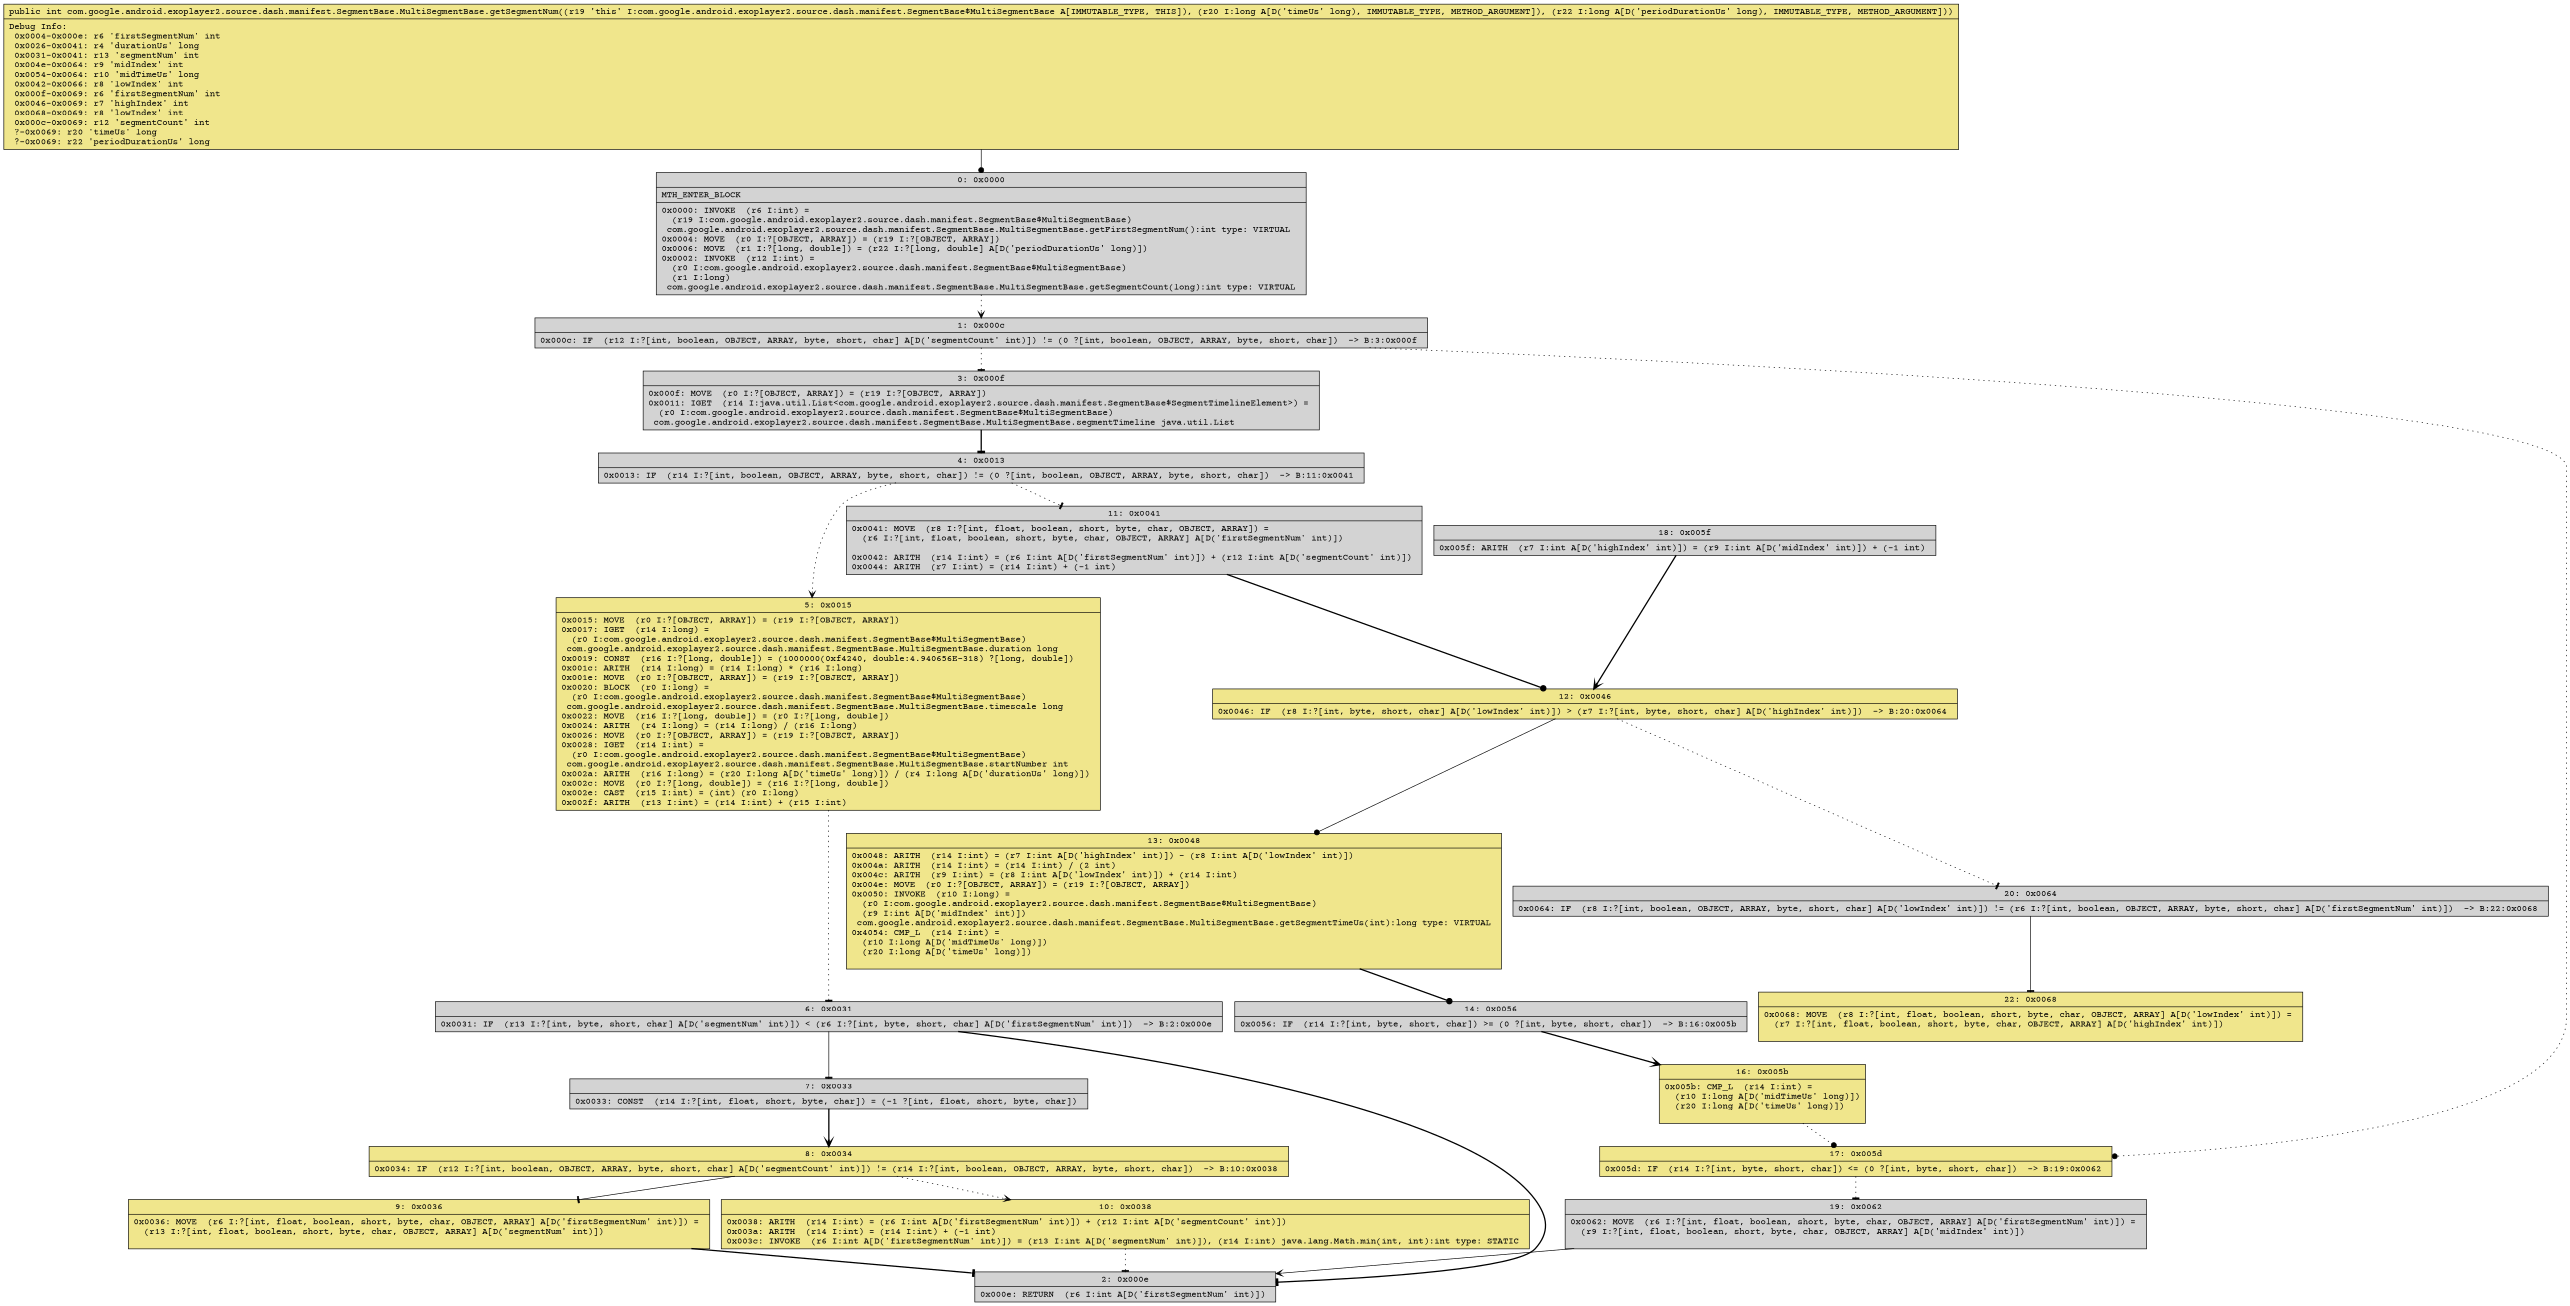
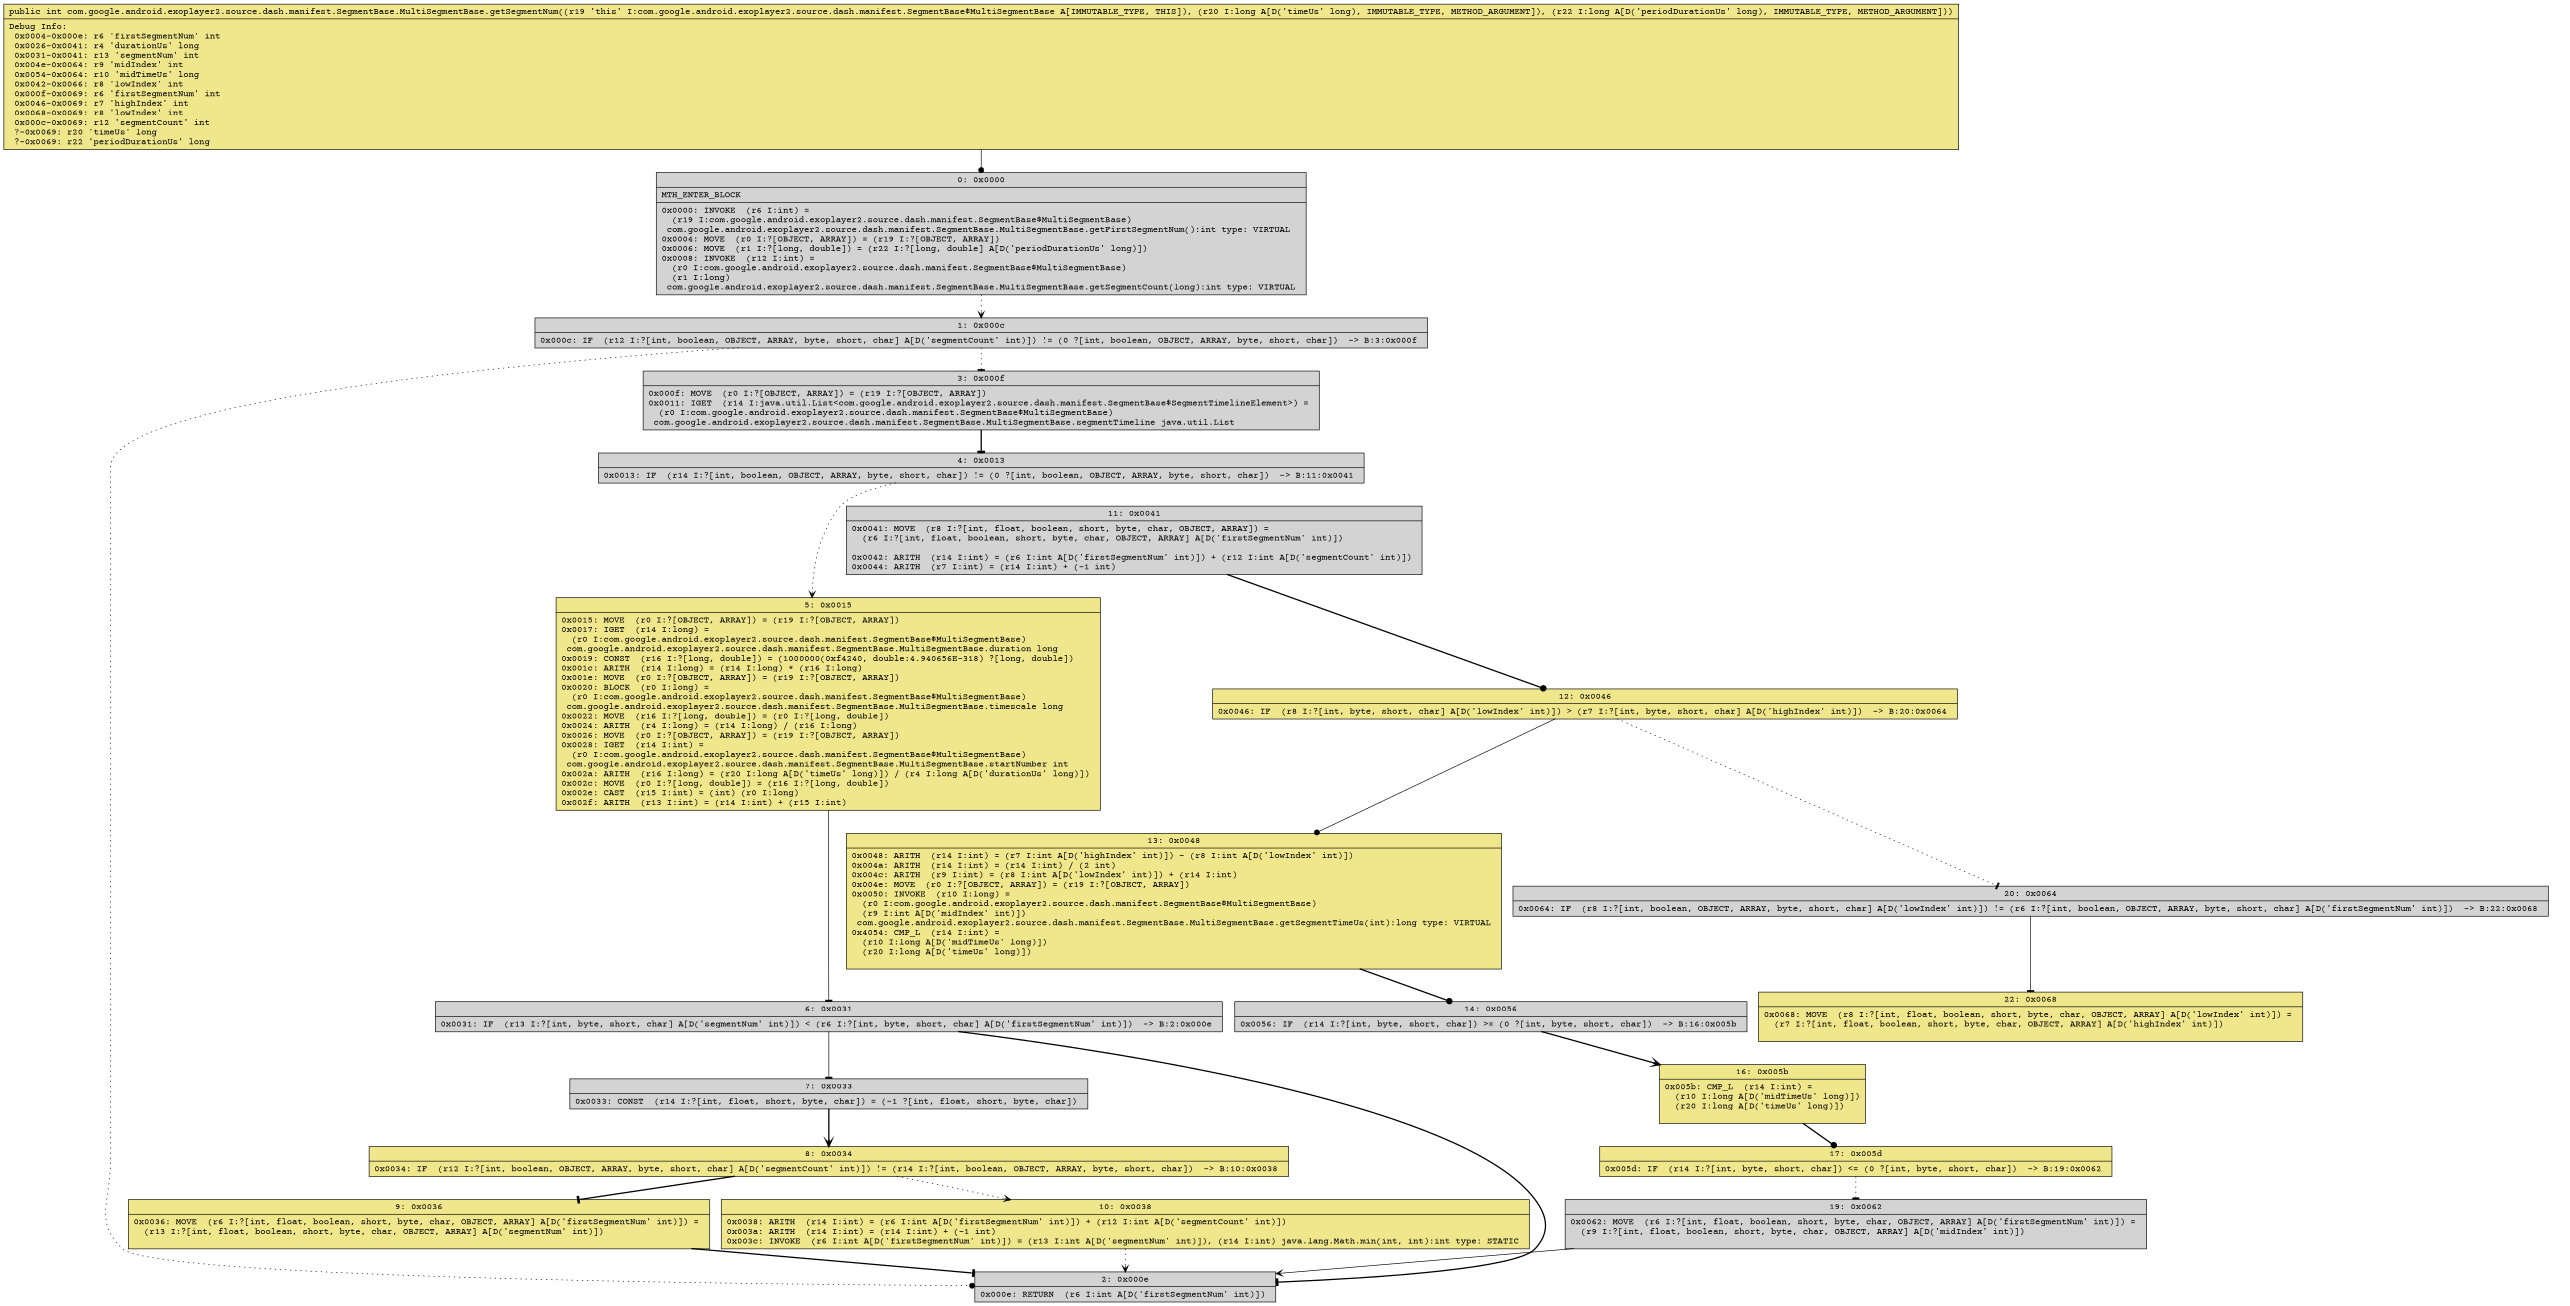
(741, 258) -> (741, 258)
(2491, 436) -> (110, 960)
(1036, 494) -> none
(1685, 540) -> none
(829, 904) -> (829, 904)
(1817, 1133) -> (1817, 1133)
(658, 1188) -> (658, 1188)
(1125, 1257) -> (1125, 1257)
